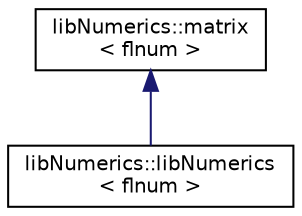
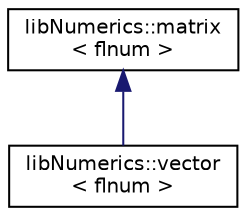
(151, 176) -> (123, 176)
